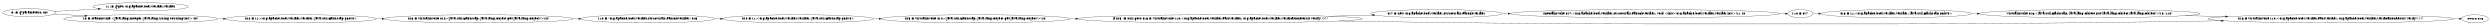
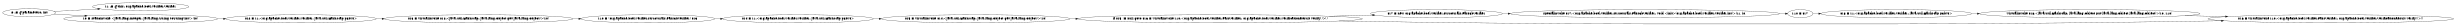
(141, 7) -> (141, 7)
(2475, 19) -> none
